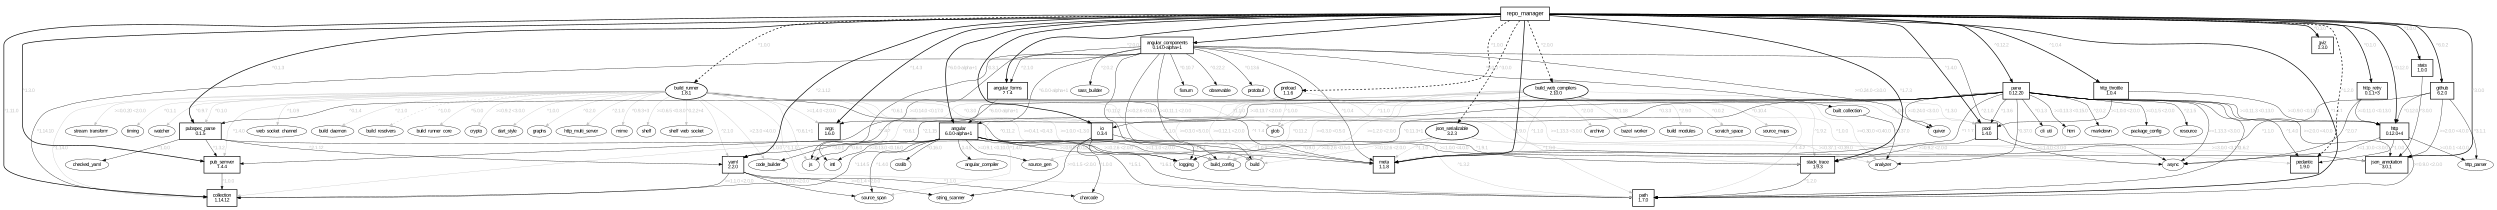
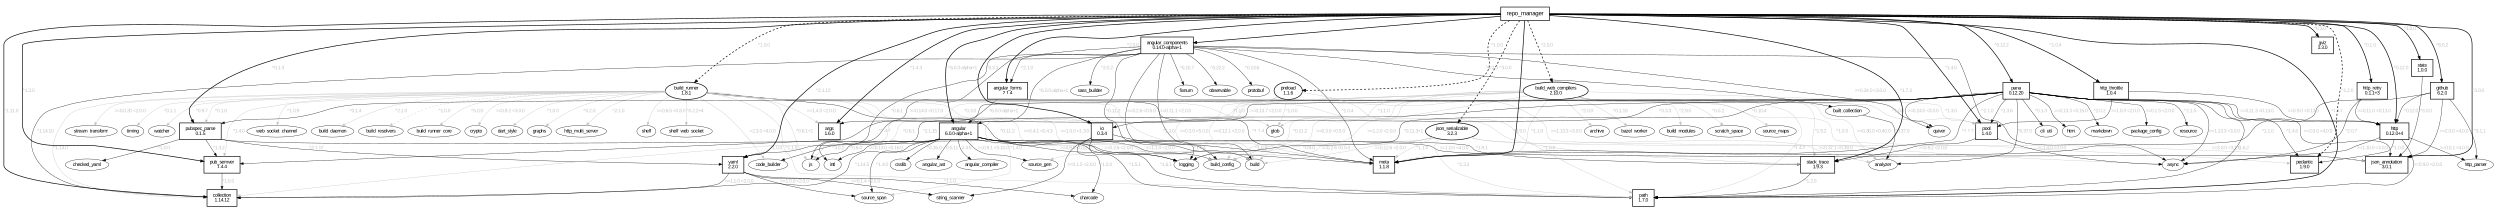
(716, 124) -> none
(622, 131) -> none
none -> (934, 165)
